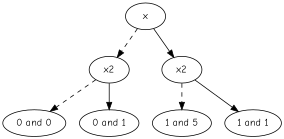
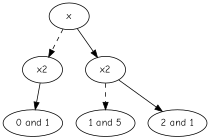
(34, 123) -> none
(253, 123) -> (177, 123)
